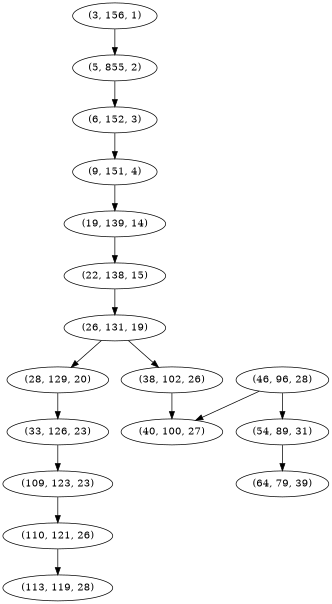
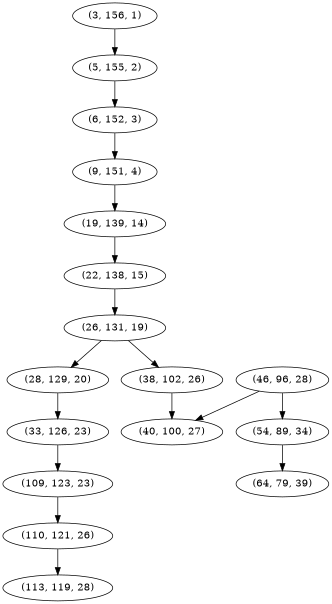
(115, 68) -> (115, 68)
(282, 432) -> (282, 432)
